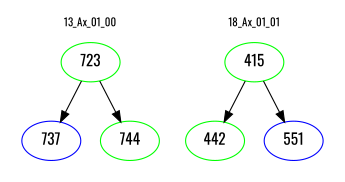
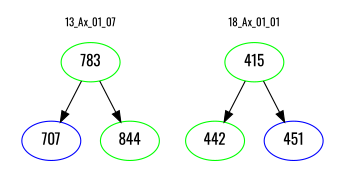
(91, 23) -> (91, 23)
(91, 62) -> (91, 62)
(51, 141) -> (51, 141)
(130, 141) -> (130, 141)
(294, 141) -> (294, 141)
